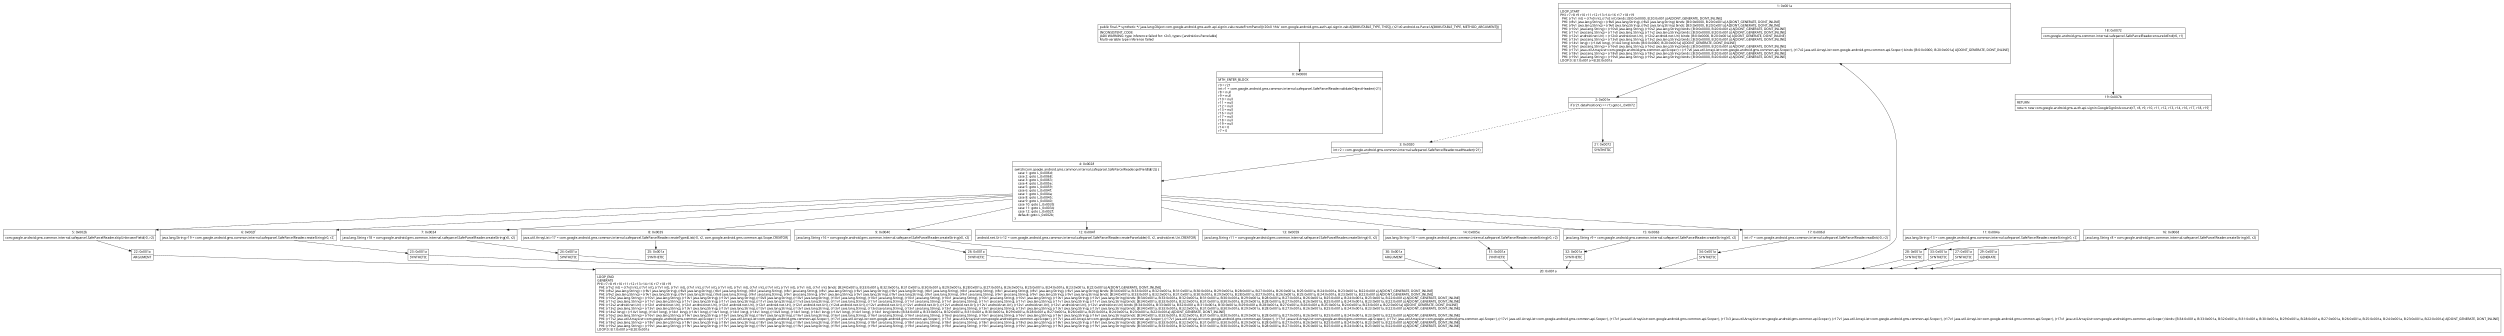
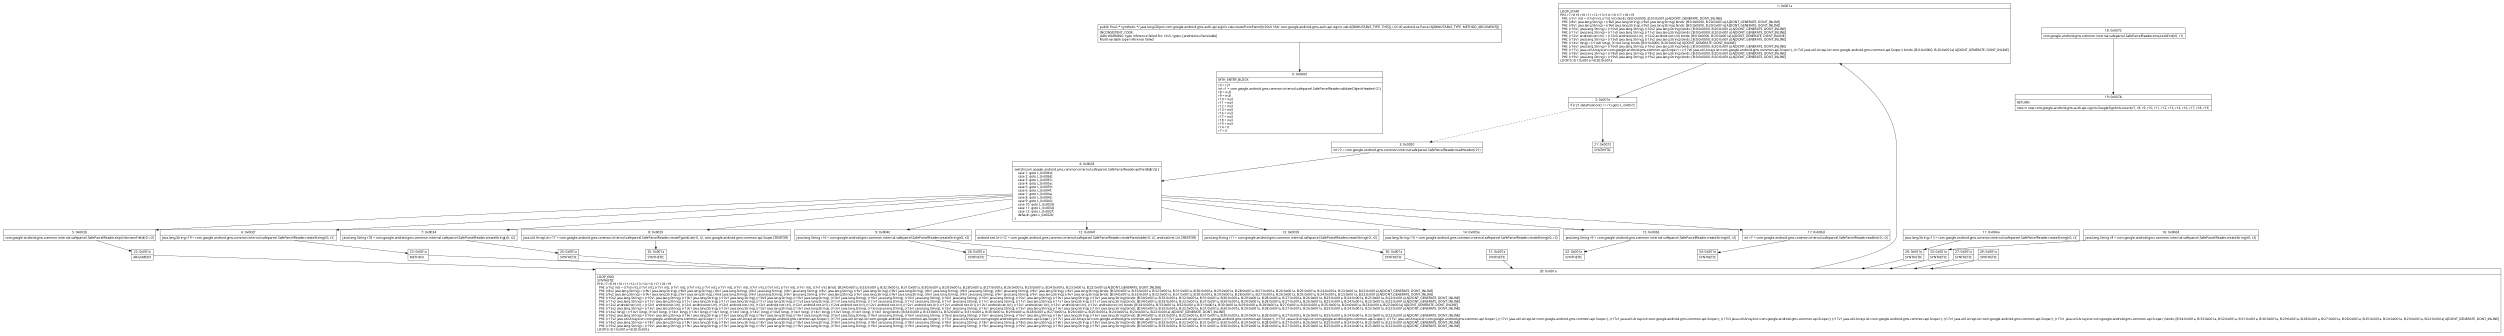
(1483, 244) -> none
none -> (1350, 246)
(418, 257) -> (417, 257)
(1394, 257) -> (1393, 257)
(1988, 257) -> (1988, 257)
(1569, 263) -> none
(1679, 263) -> none
(605, 280) -> (606, 280)
